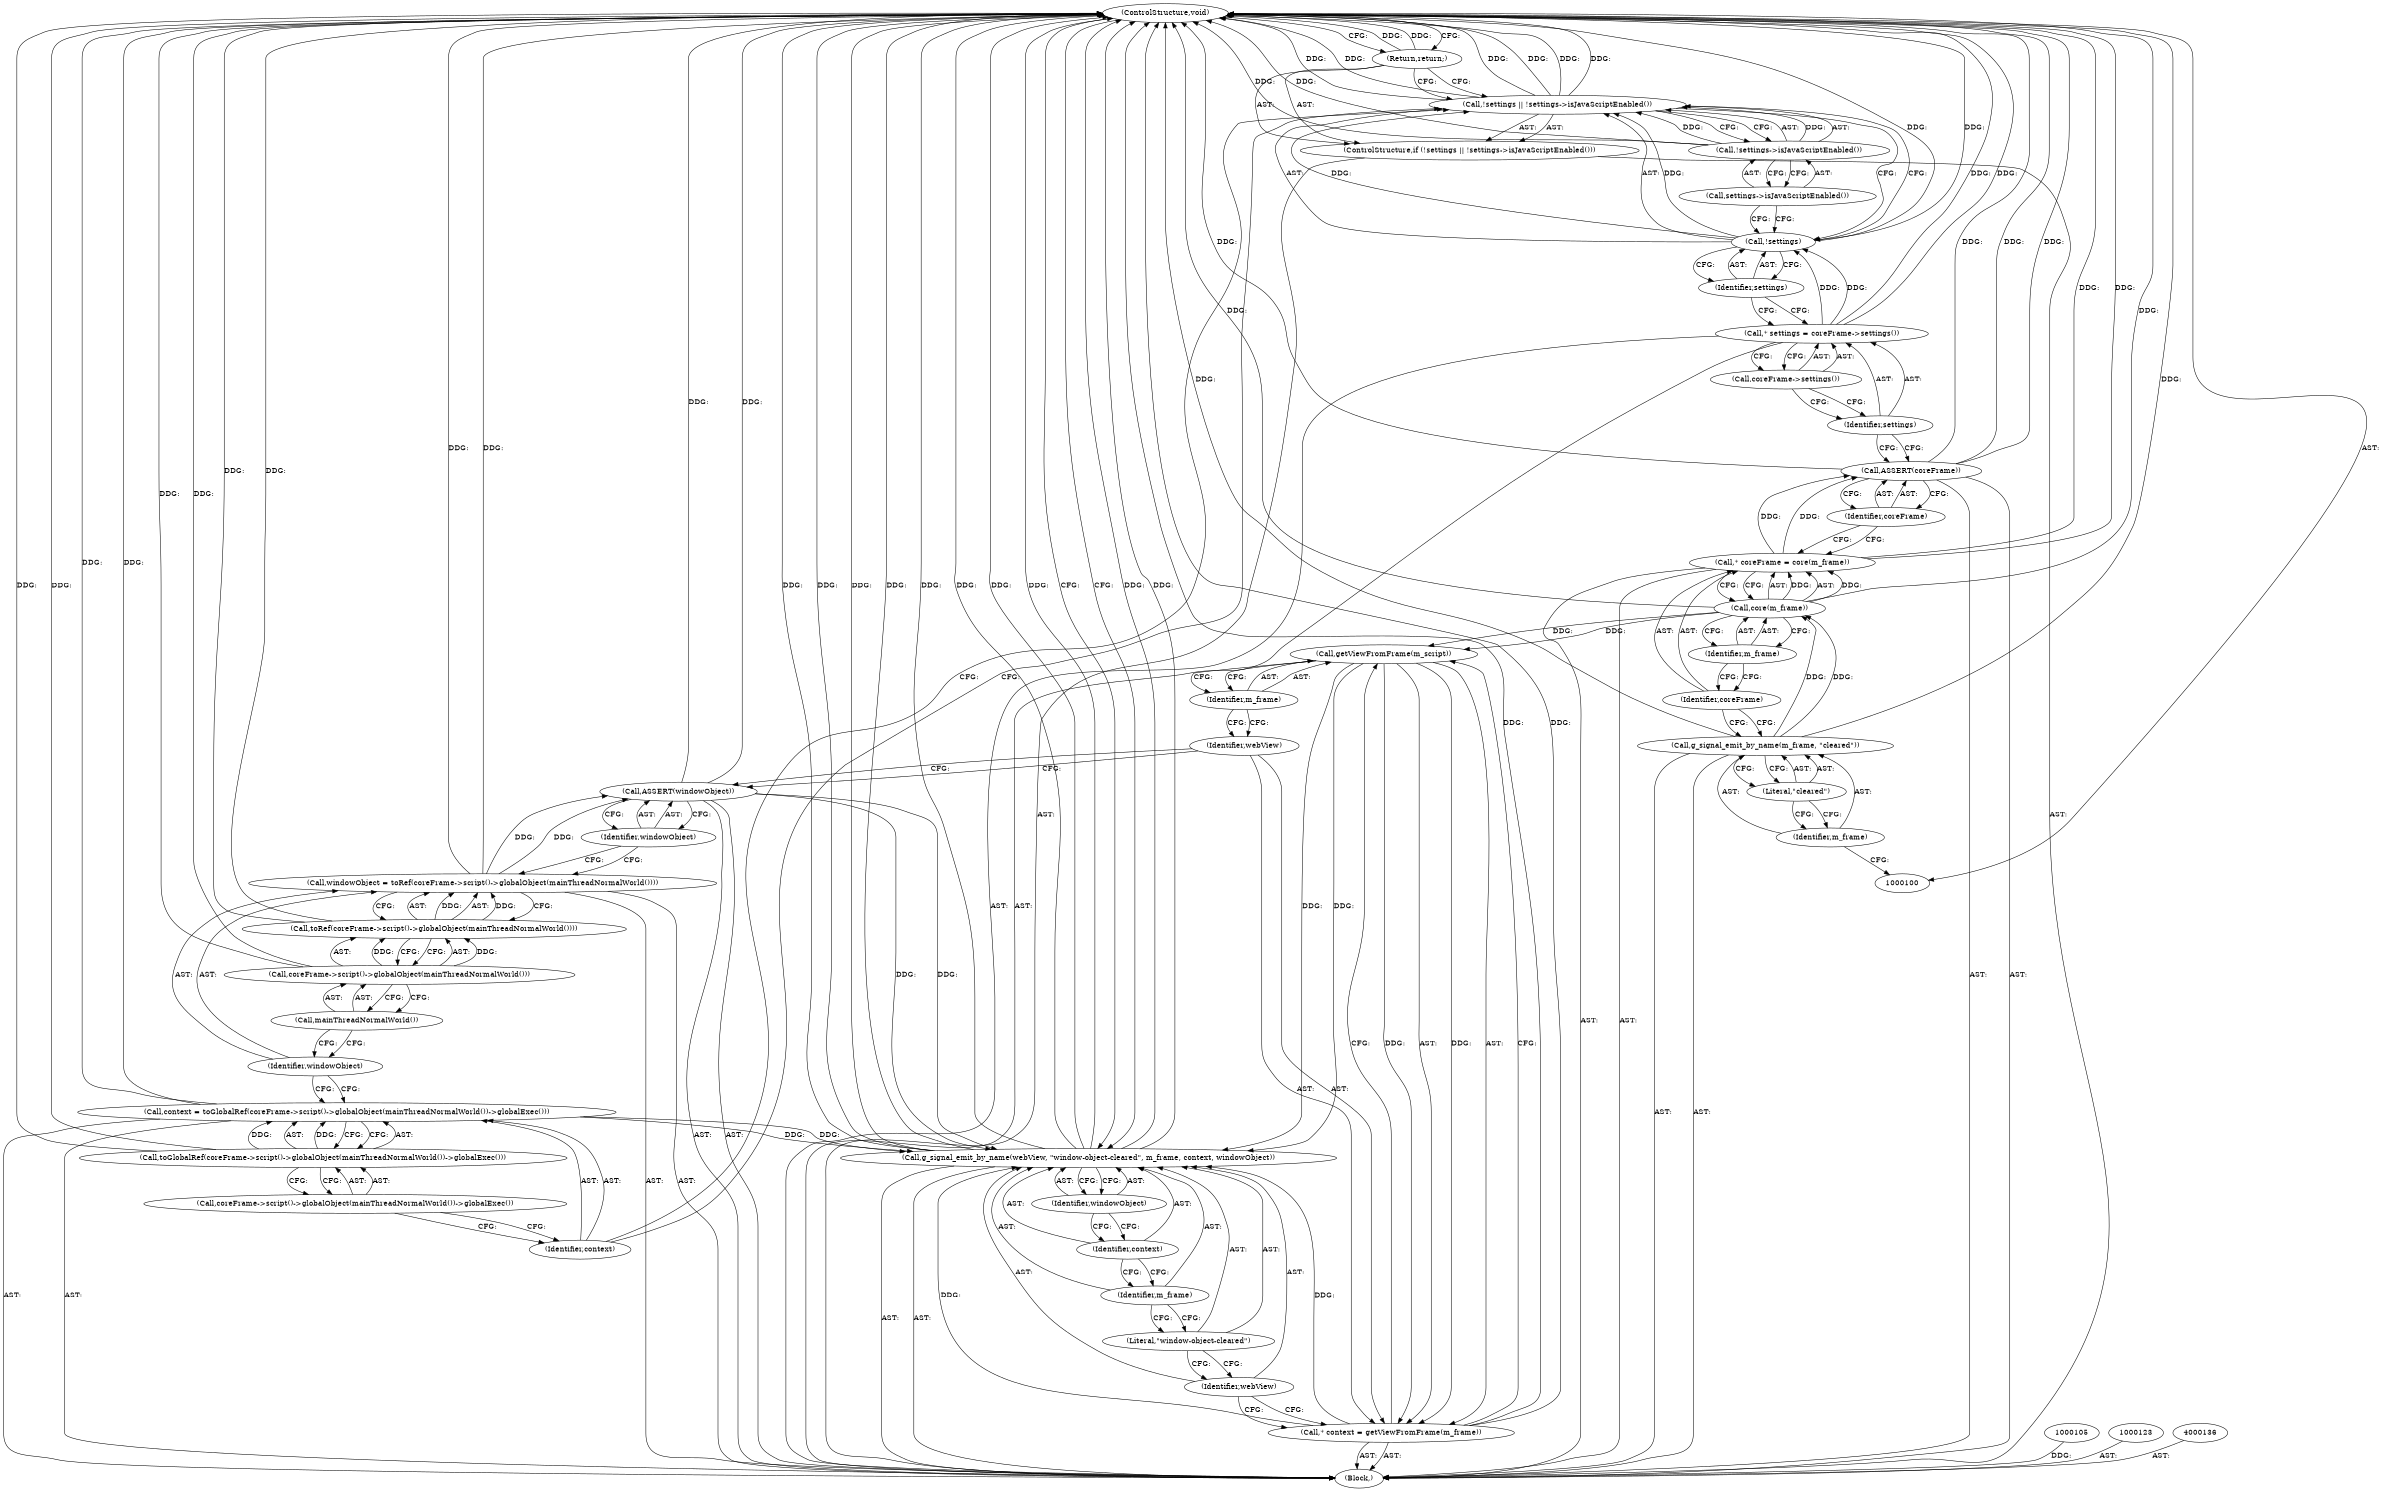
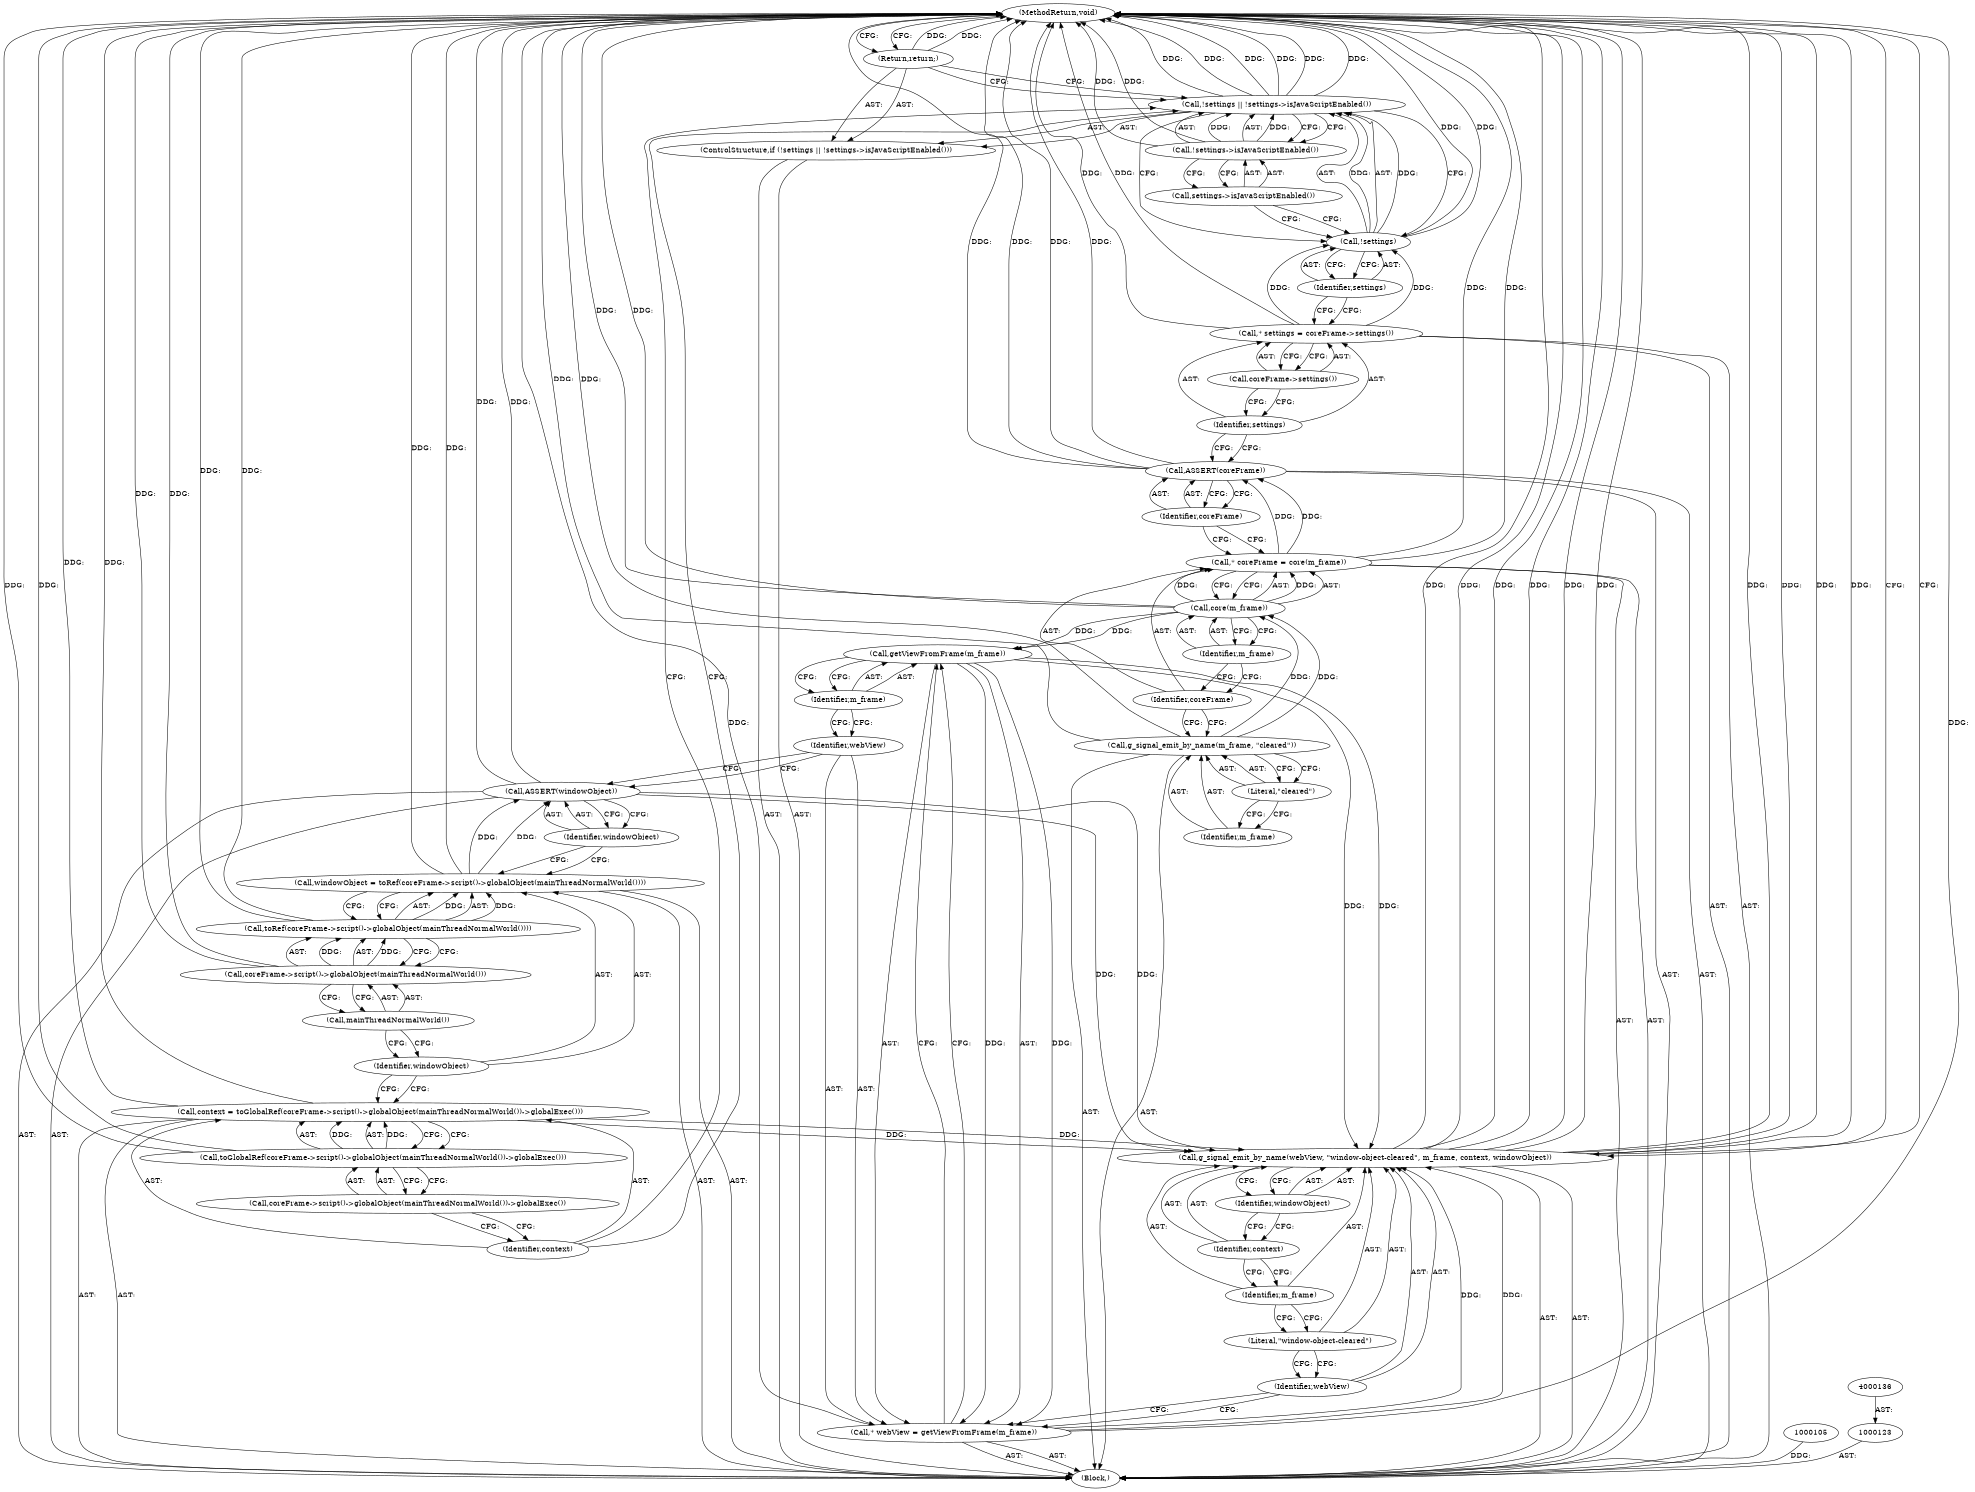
(1165, 13) -> (1058, 13)
(1384, 654) -> (938, 654)
(1902, 883) -> none
(1391, 1433) -> (944, 1433)
(1788, 1473) -> (1875, 1407)
